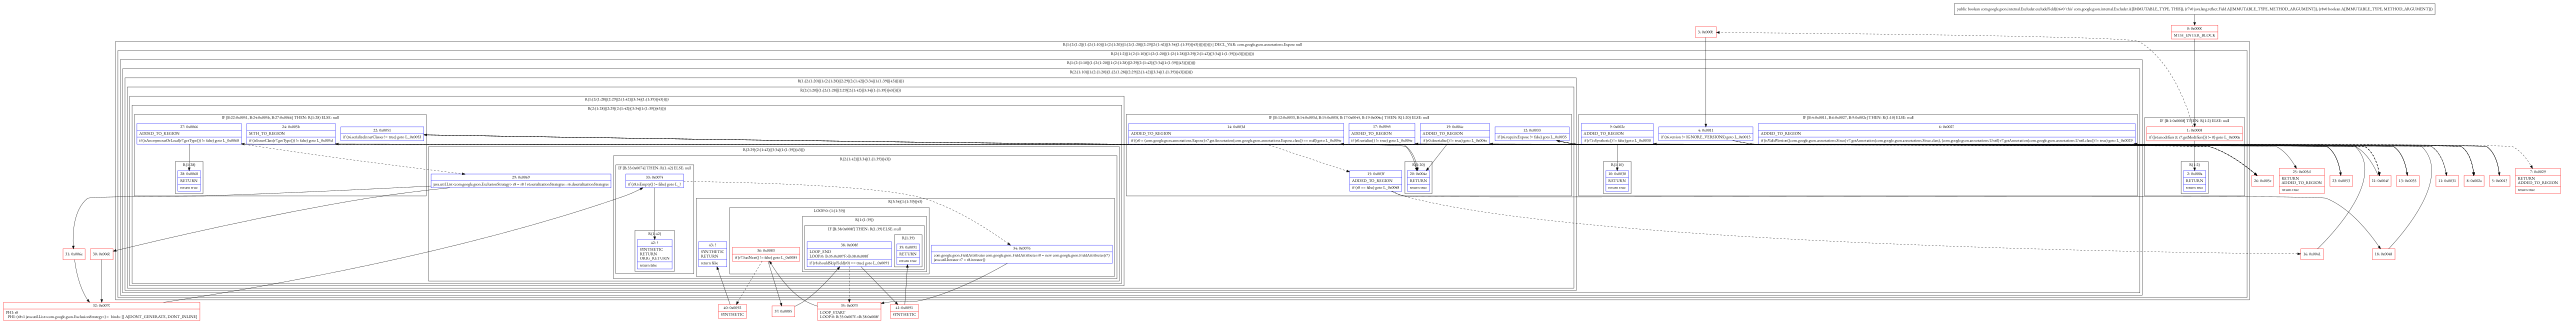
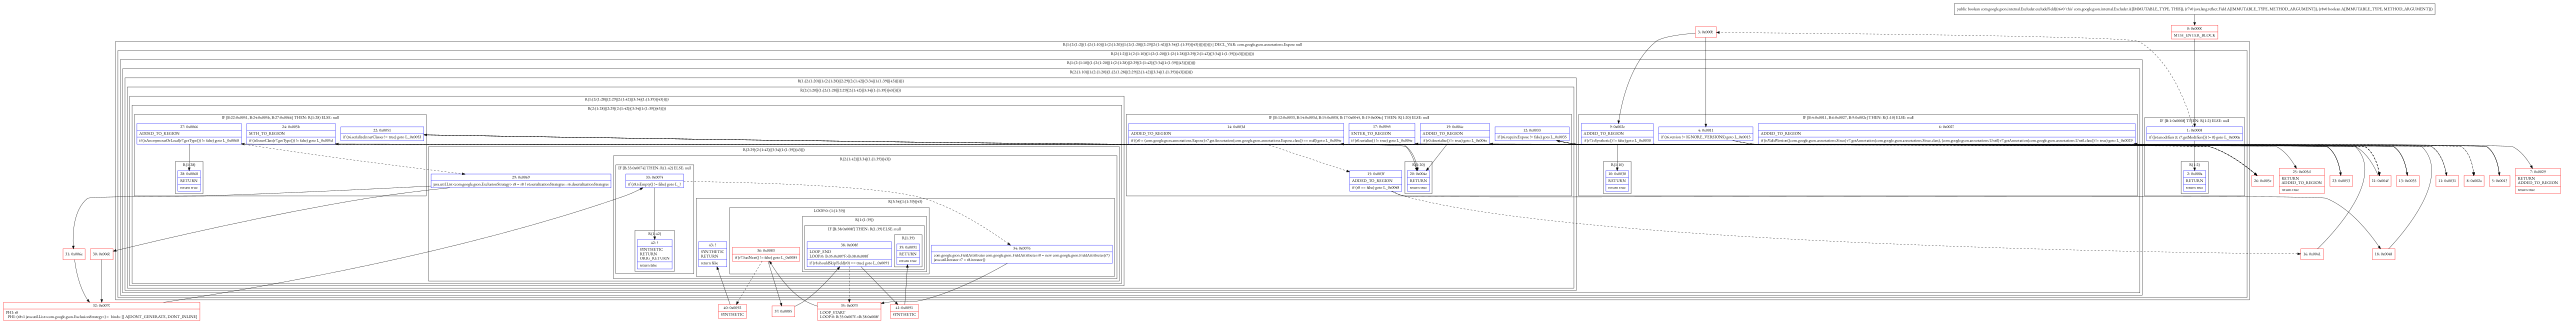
(1372, 134) -> (1371, 134)
(2195, 134) -> (2195, 134)
(2075, 144) -> (1642, 57)
(2337, 145) -> (2337, 145)
